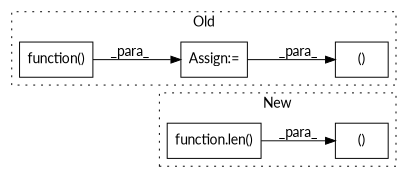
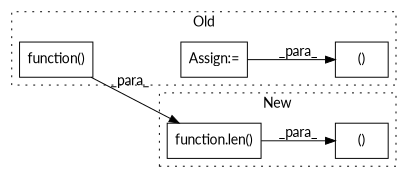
(132, 60) -> (131, 98)
